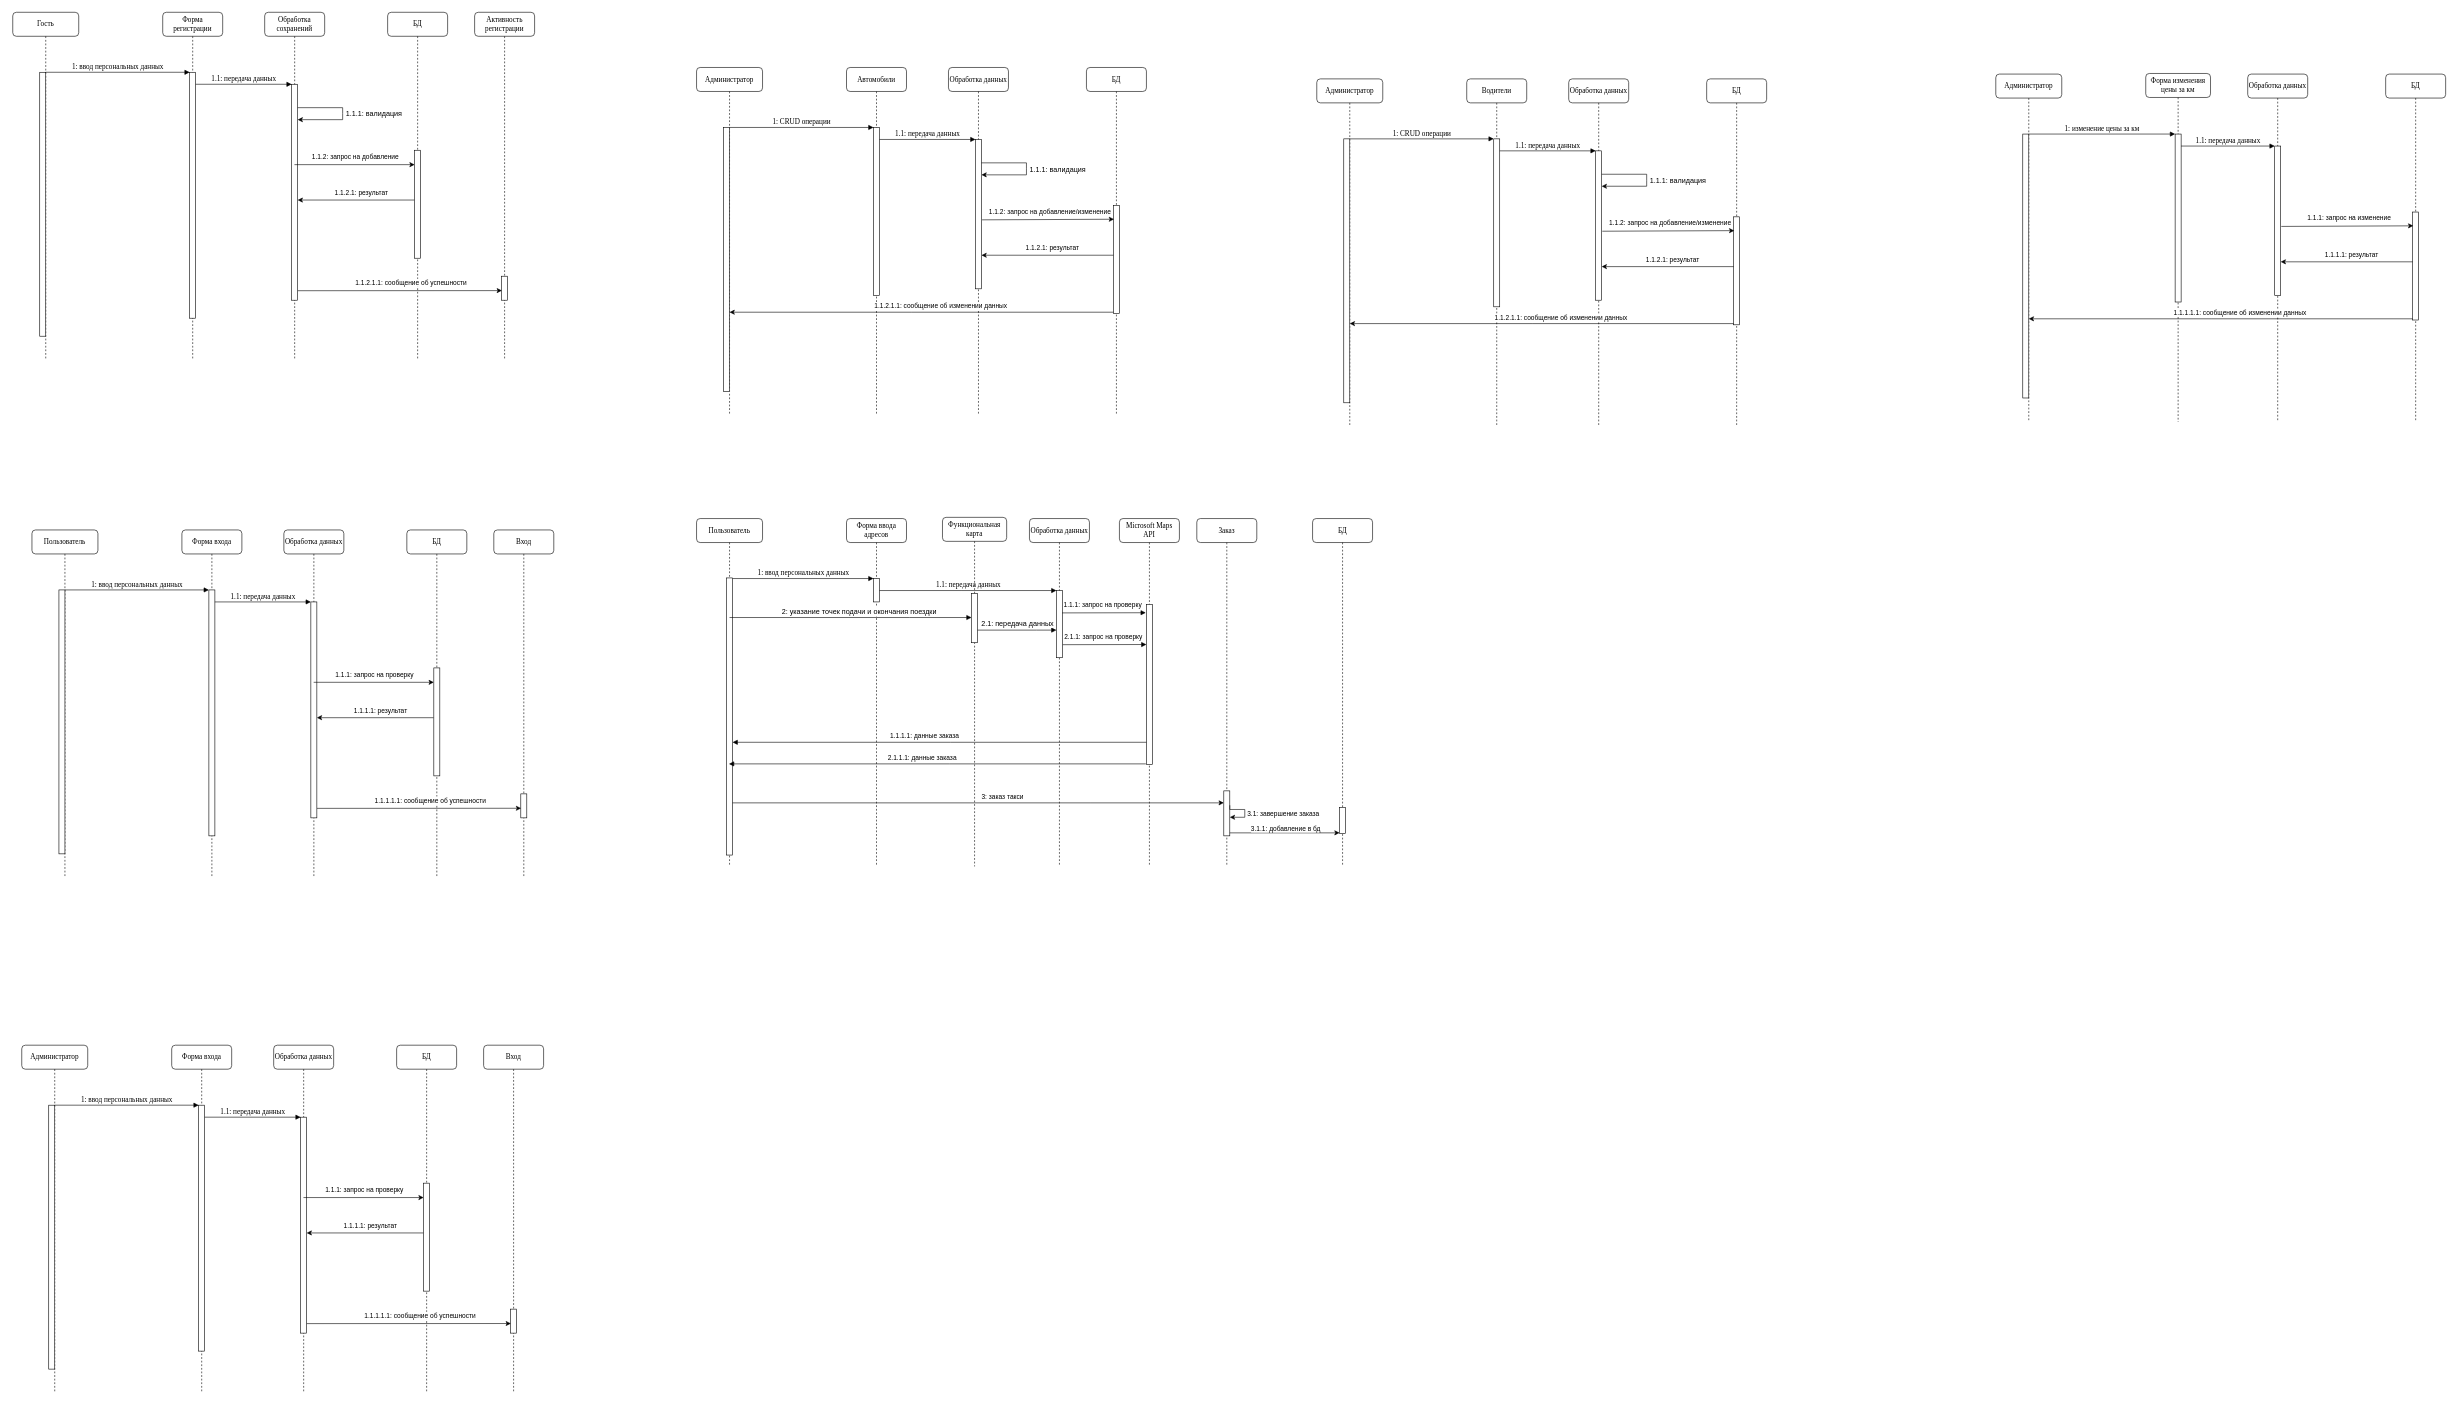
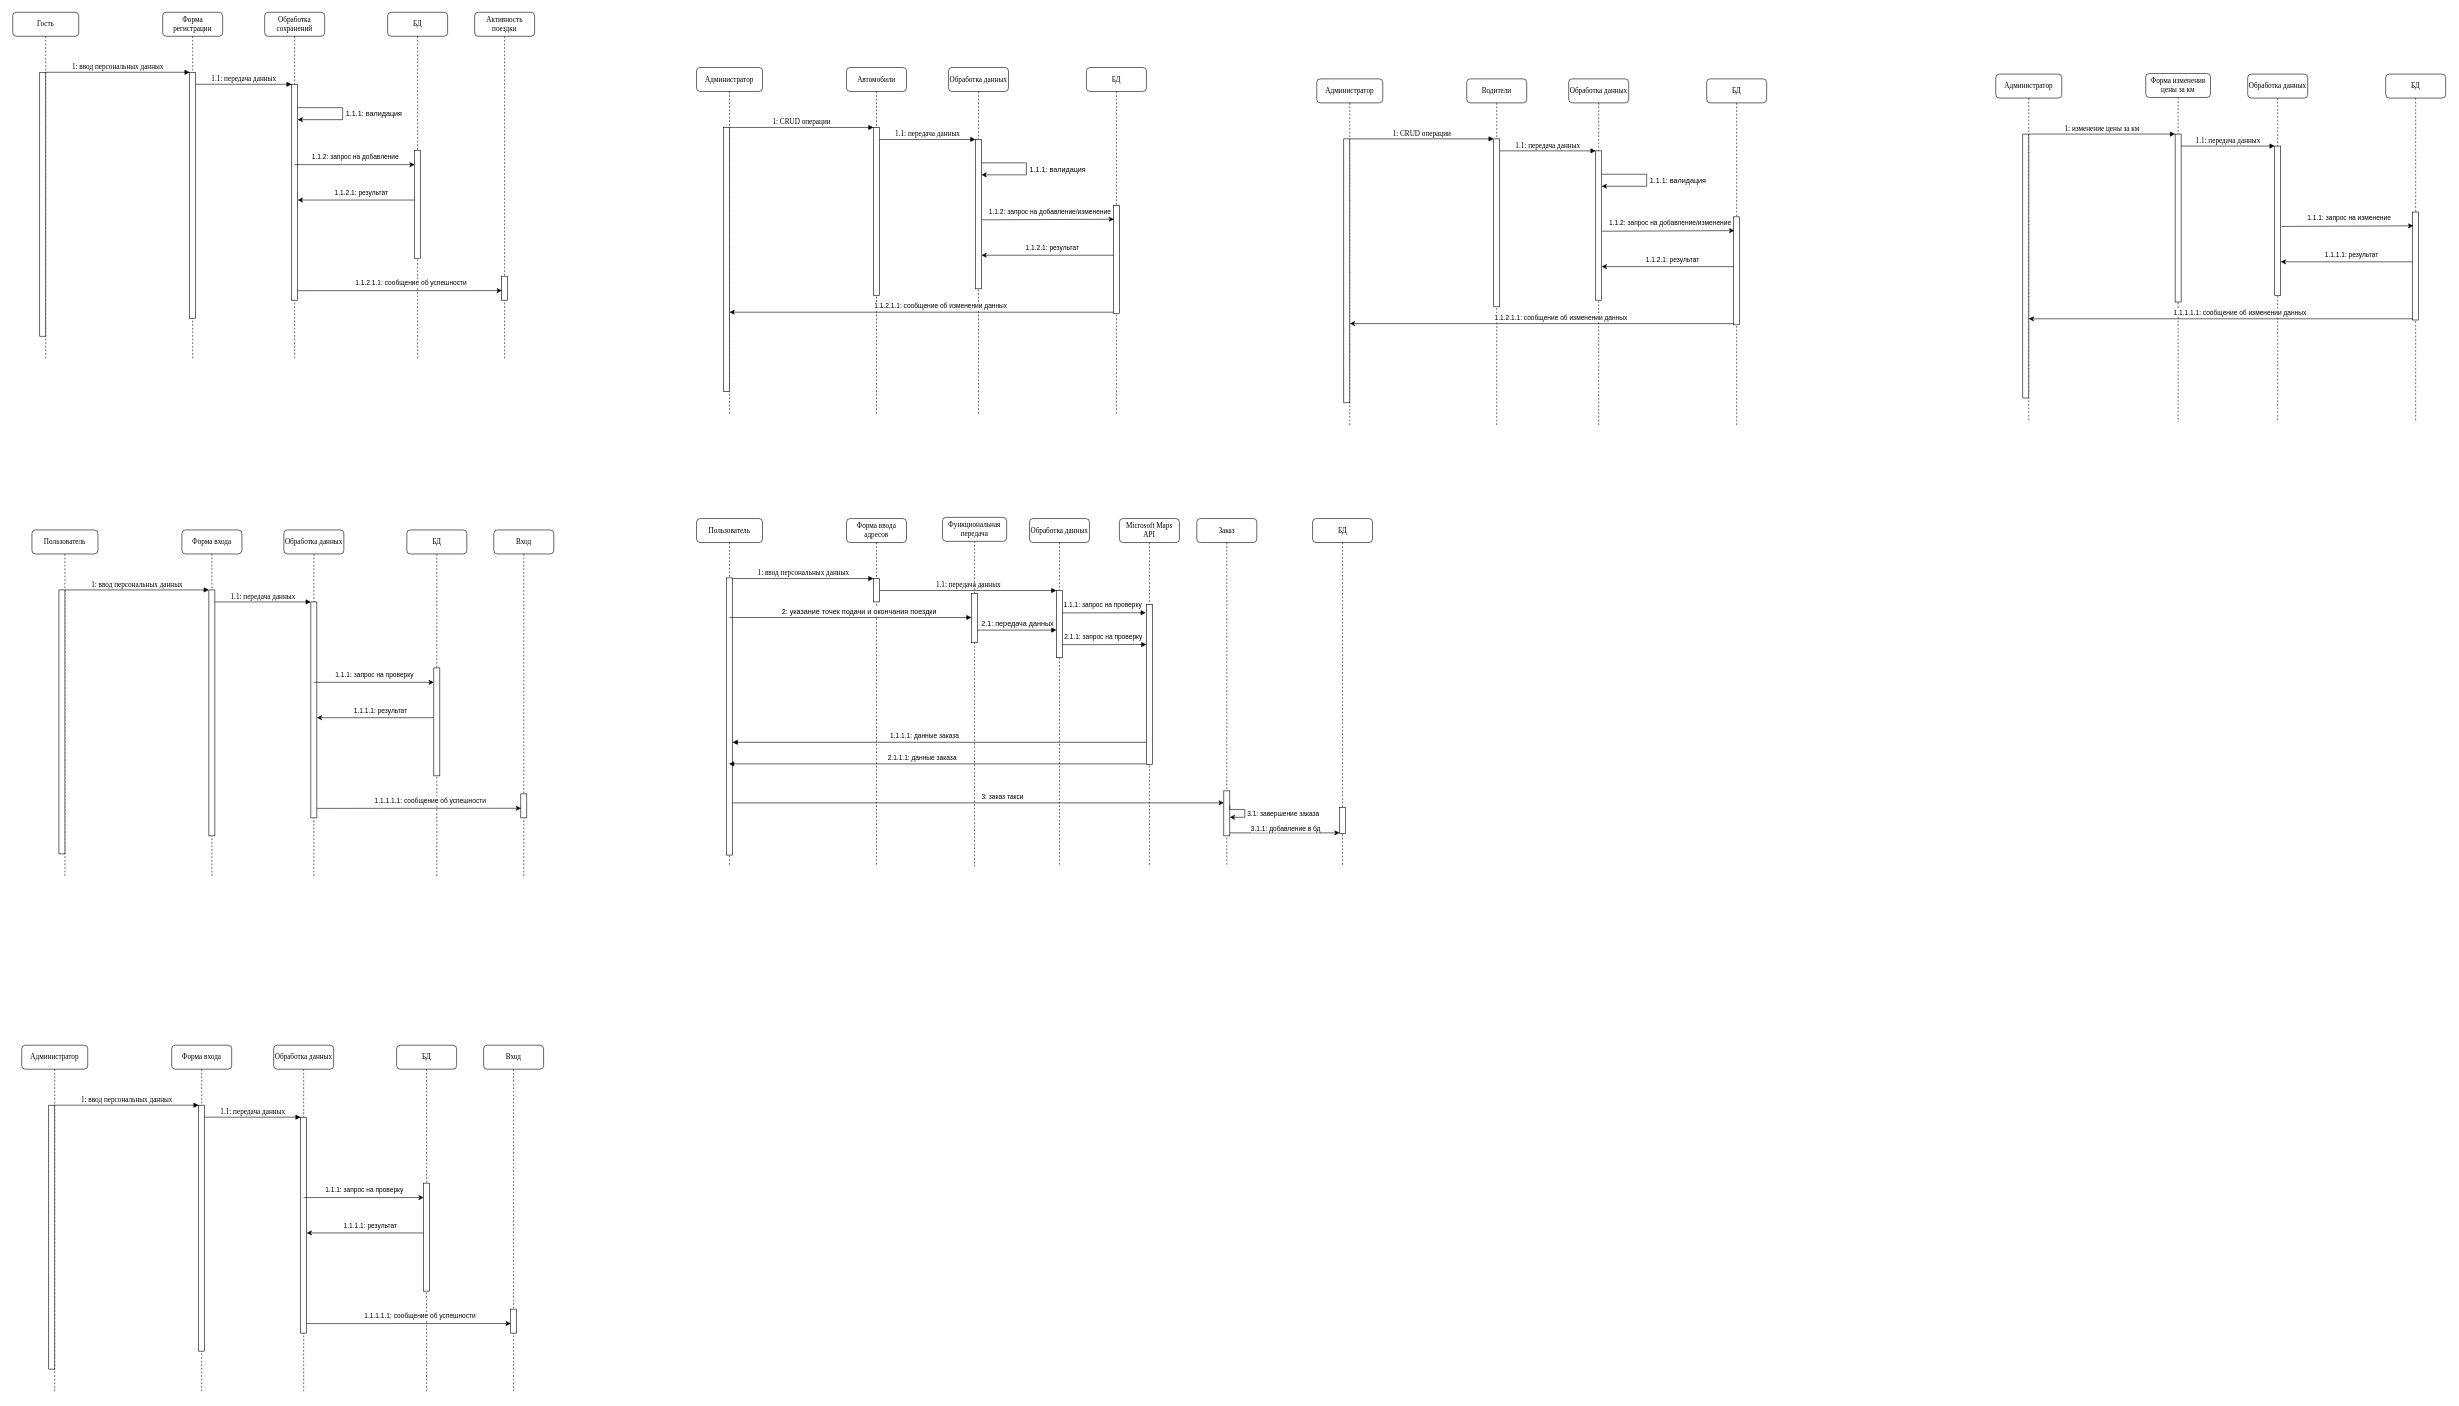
(504, 24) -> (504, 24)
(974, 530) -> (974, 530)
